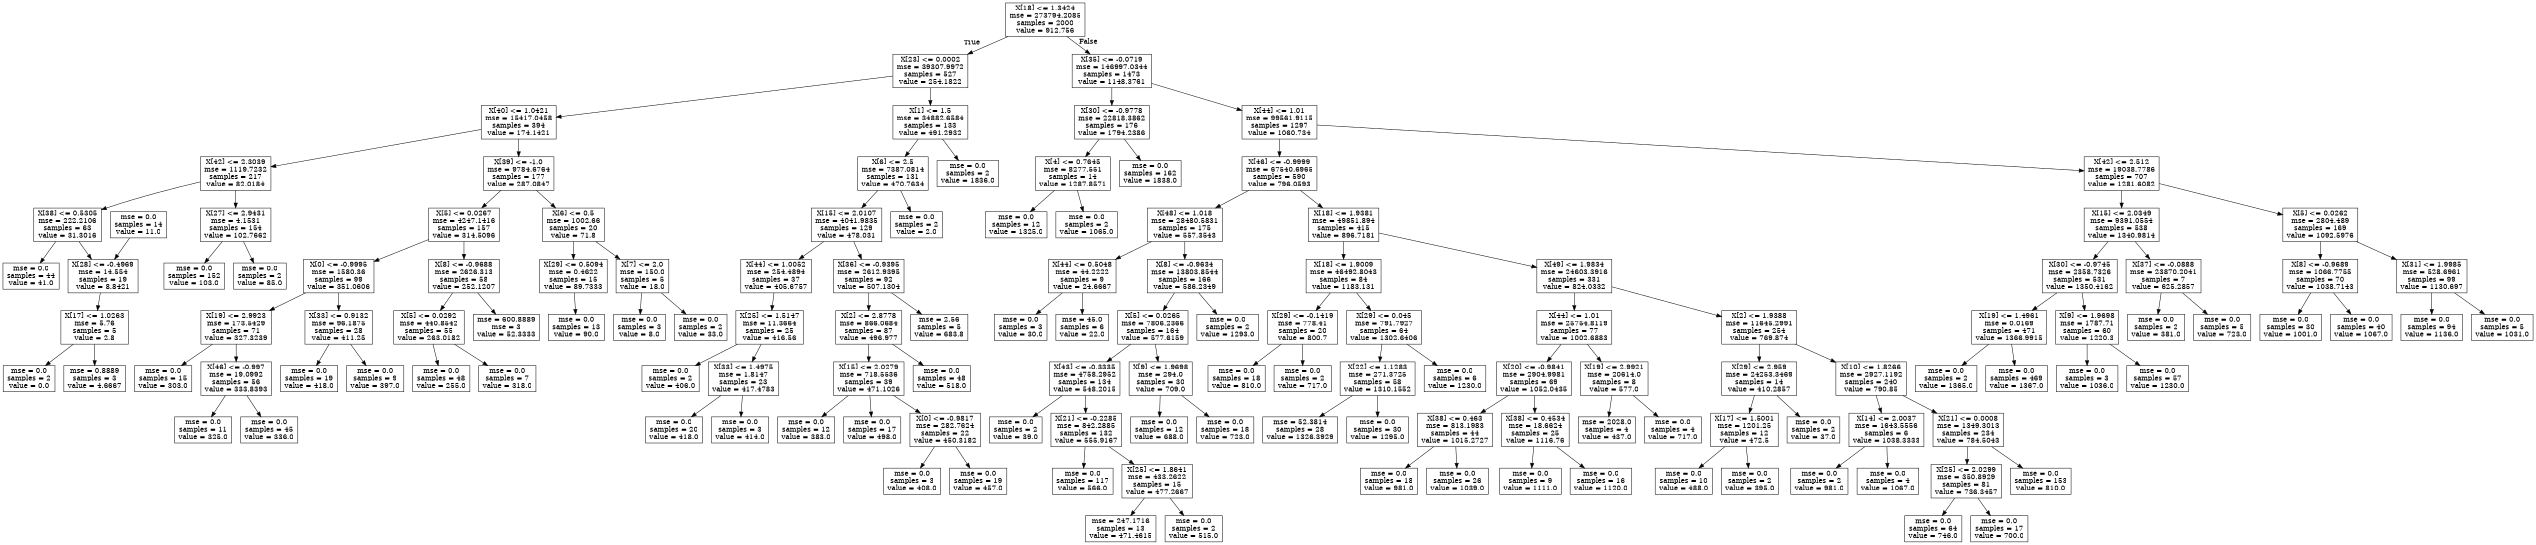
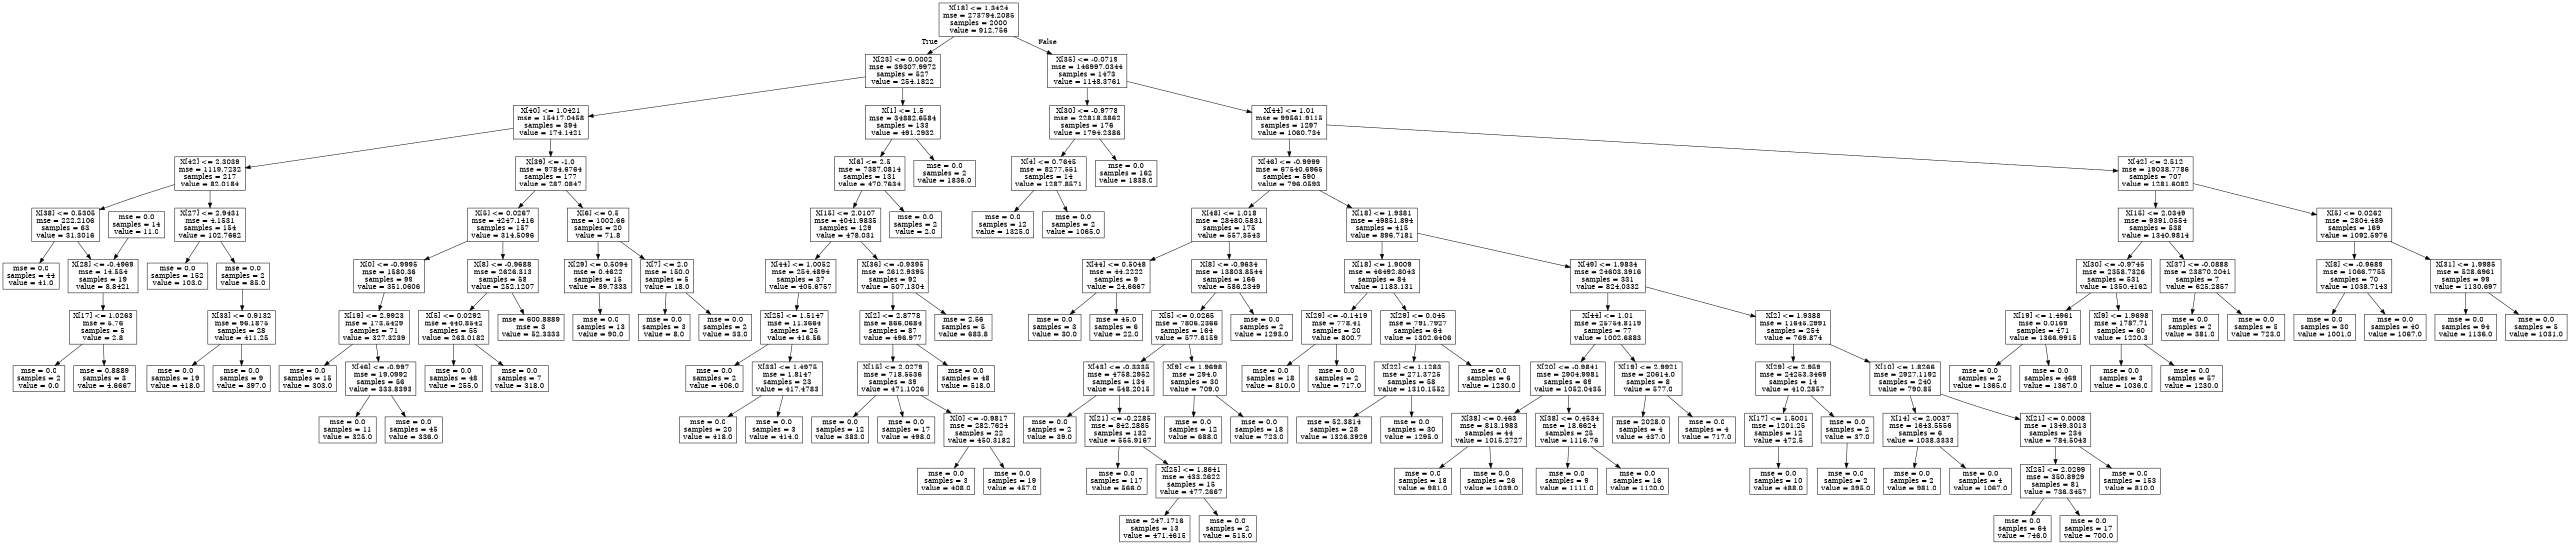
(339, 299) -> (242, 297)
(1747, 455) -> (1847, 453)
